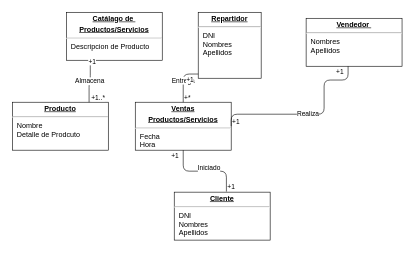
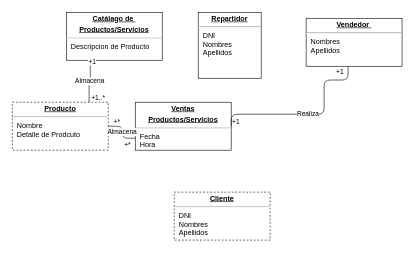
(183, 86) -> none
(60, 126) -> (60, 126)
none -> (122, 131)
(204, 171) -> none
(222, 216) -> (222, 216)
